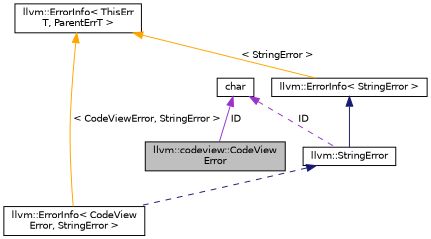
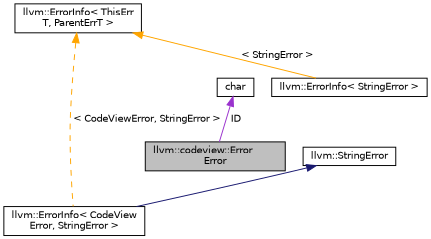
(70, 124) -> (70, 124)
(297, 124) -> none
(349, 127) -> none
(215, 156) -> (215, 156)
(222, 188) -> (222, 188)
